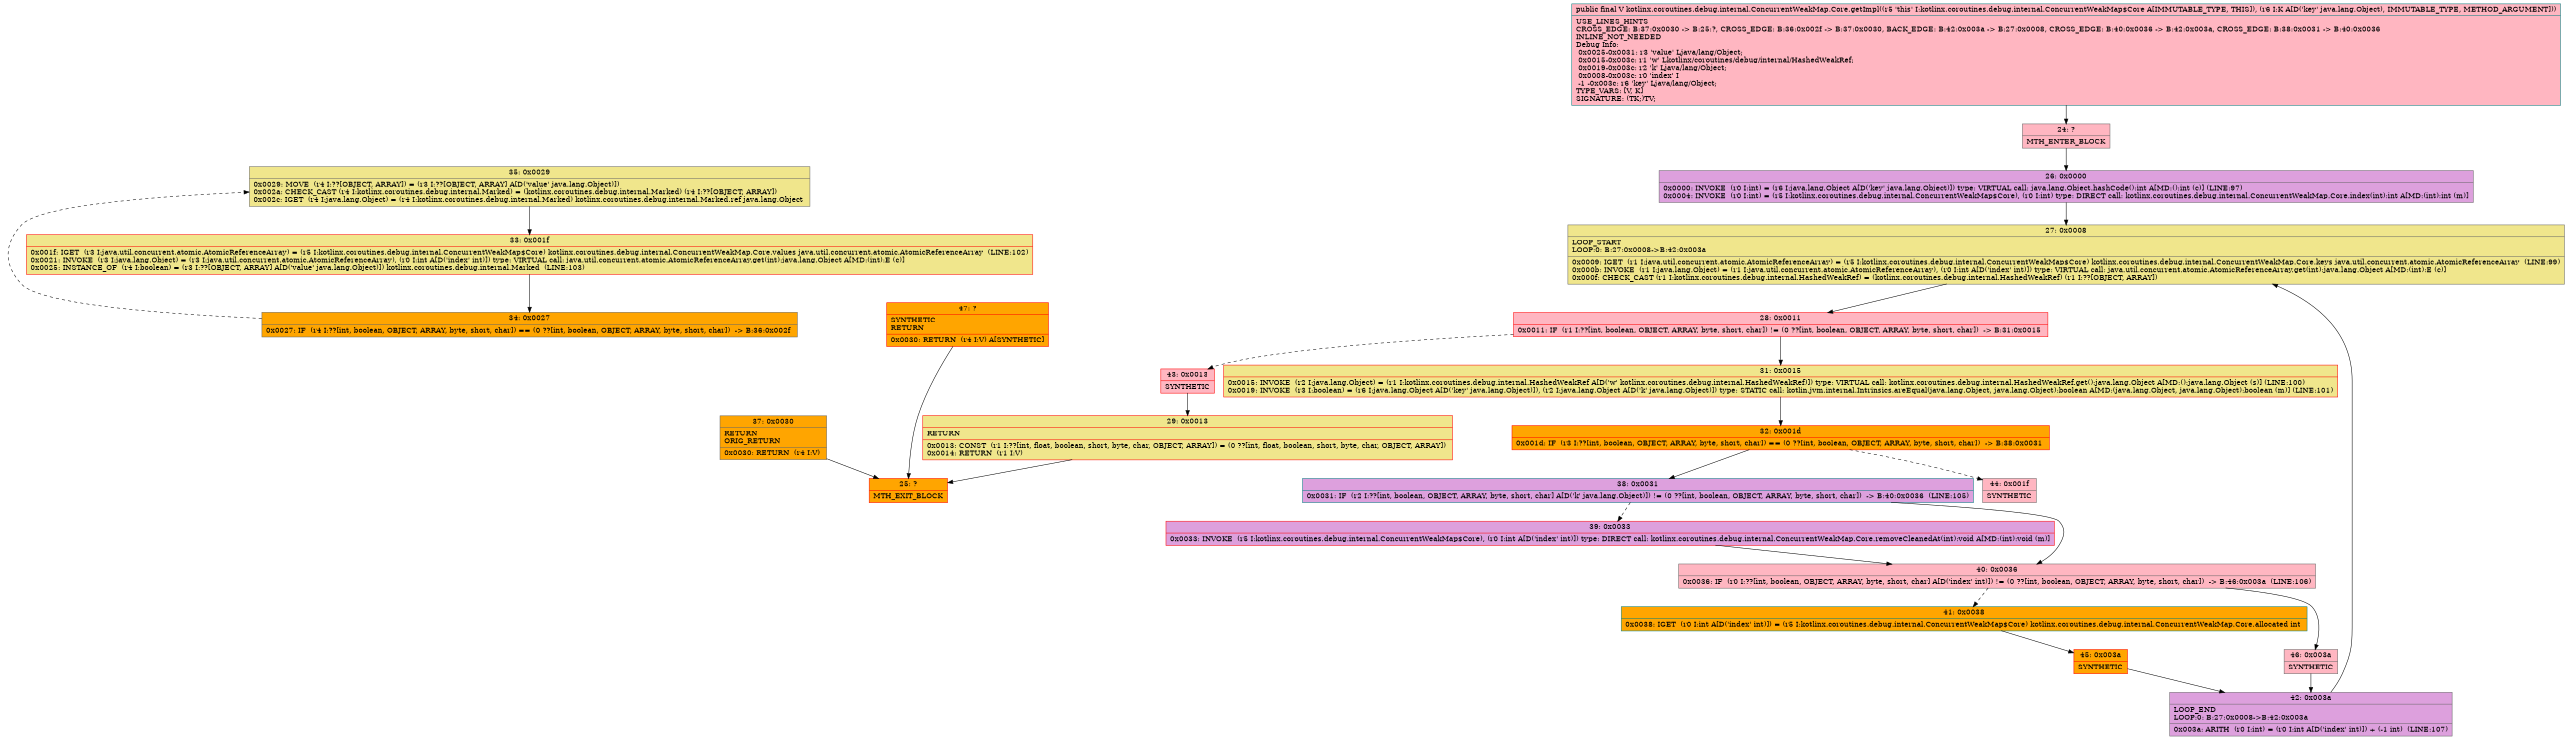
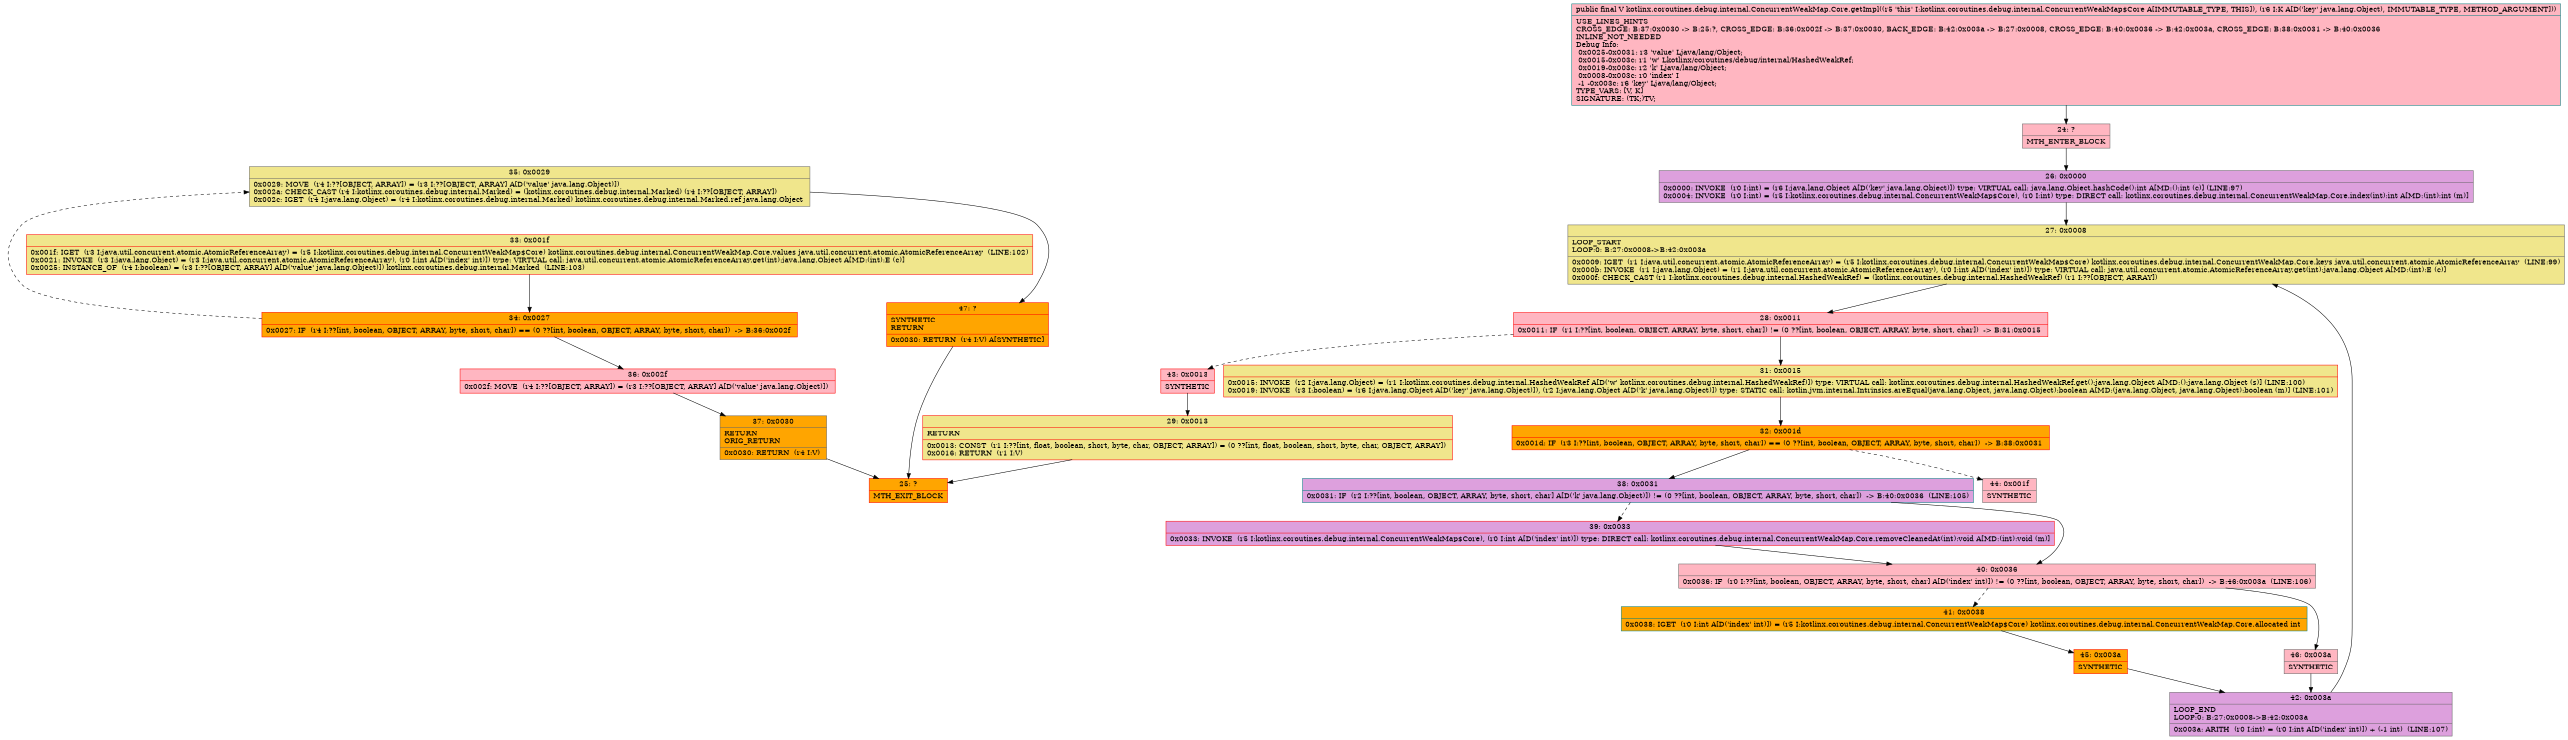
(530, 218) -> (968, 205)
(530, 325) -> (530, 325)
none -> (648, 381)
(976, 453) -> (976, 453)
